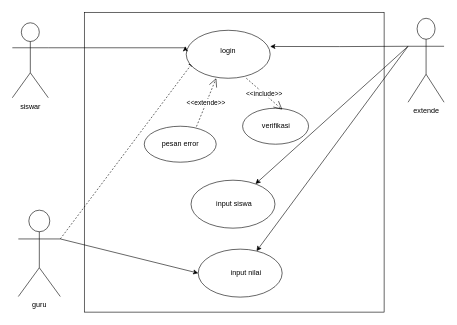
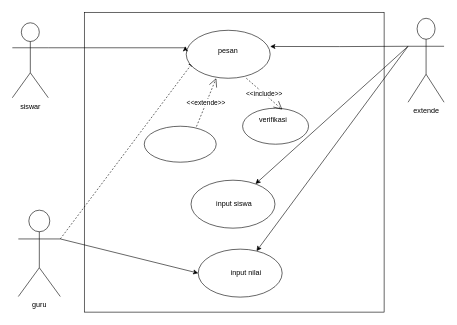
(228, 51) -> (228, 51)
(276, 126) -> (273, 120)
(180, 144) -> none
